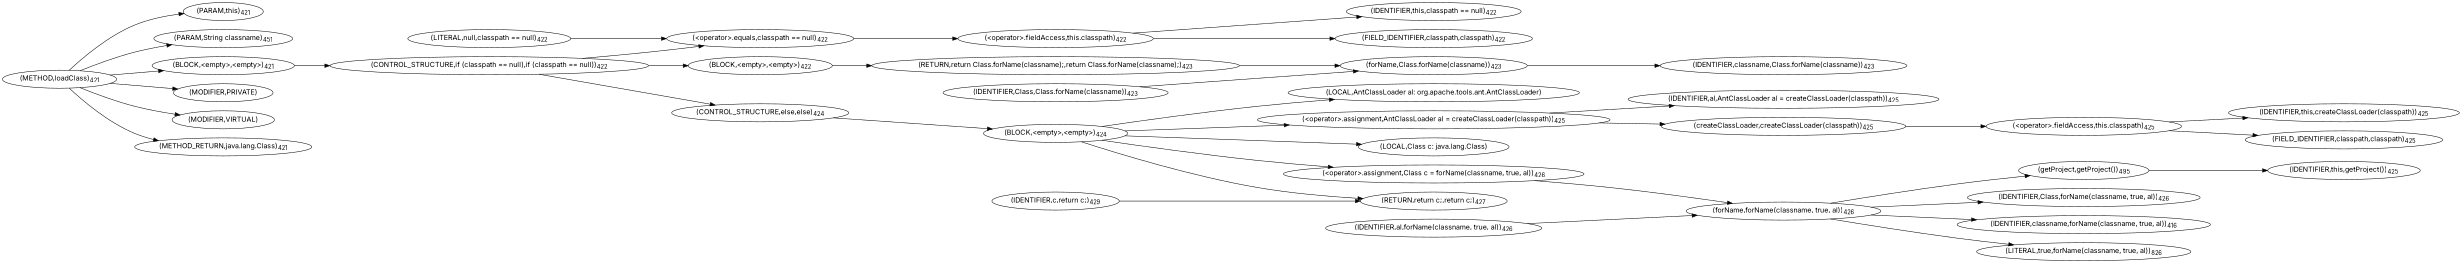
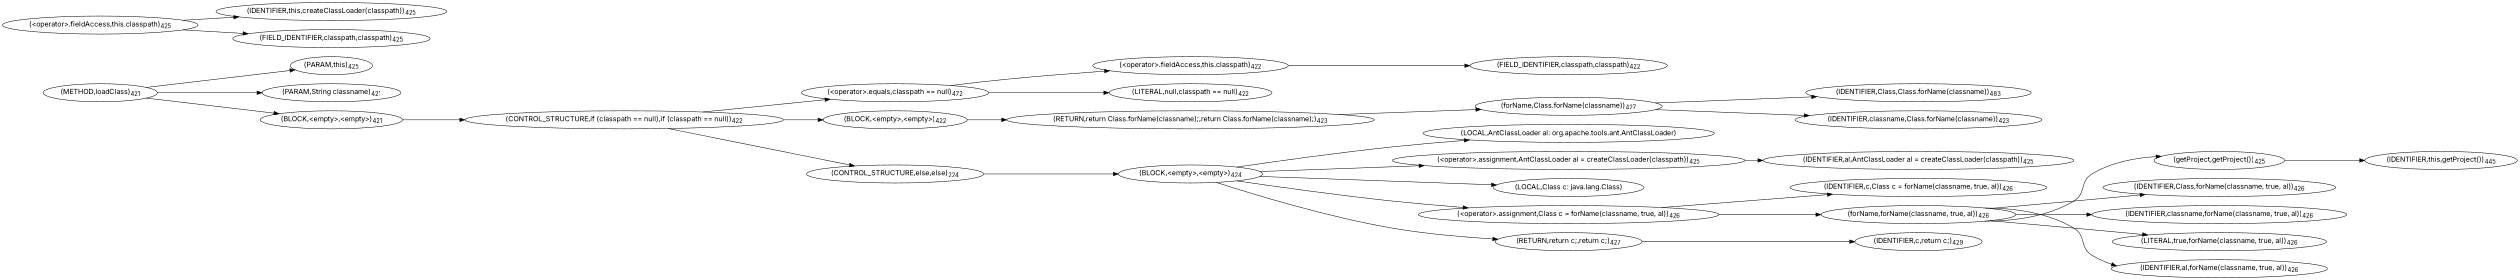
(245, 11) -> (353, 65)
(1434, 12) -> none
(268, 38) -> (376, 92)
(823, 38) -> (958, 92)
(616, 39) -> (1046, 93)
(1496, 65) -> (1631, 106)
(1247, 79) -> (1734, 100)
(1133, 92) -> (1995, 92)
(223, 93) -> none
(819, 112) -> (954, 173)
(223, 120) -> none
(1784, 126) -> none
(223, 147) -> none
(2124, 170) -> (2260, 160)
(2393, 170) -> (2490, 160)
none -> (1918, 188)
(1237, 201) -> (1746, 242)
(1610, 220) -> (2057, 220)
(2172, 224) -> (2308, 214)
(2157, 251) -> (2292, 241)
